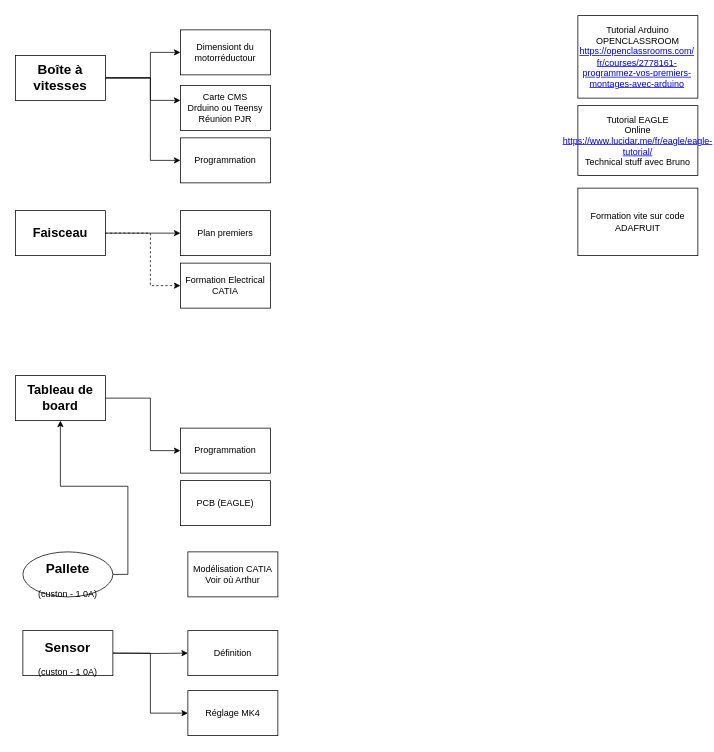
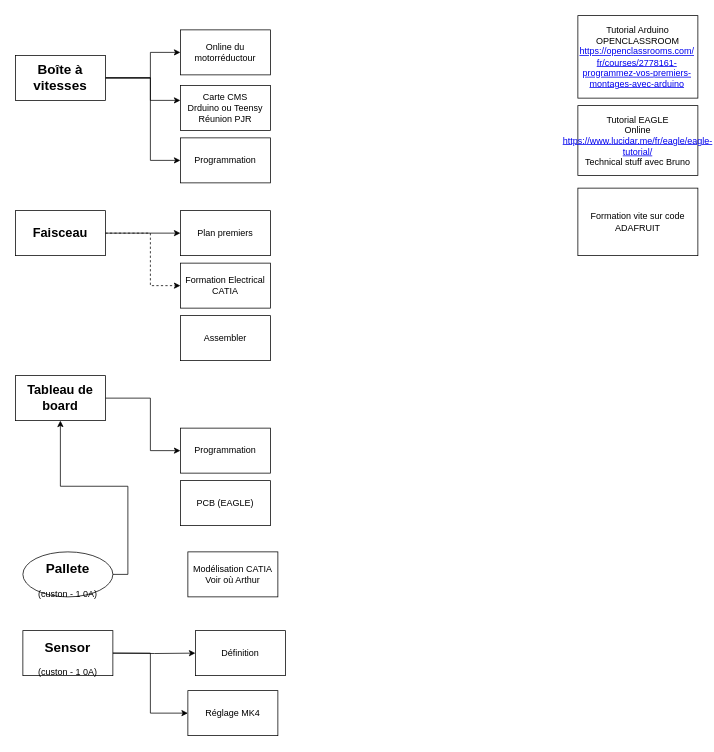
(225, 52) -> (225, 52)
none -> (225, 338)
(233, 653) -> (240, 653)
